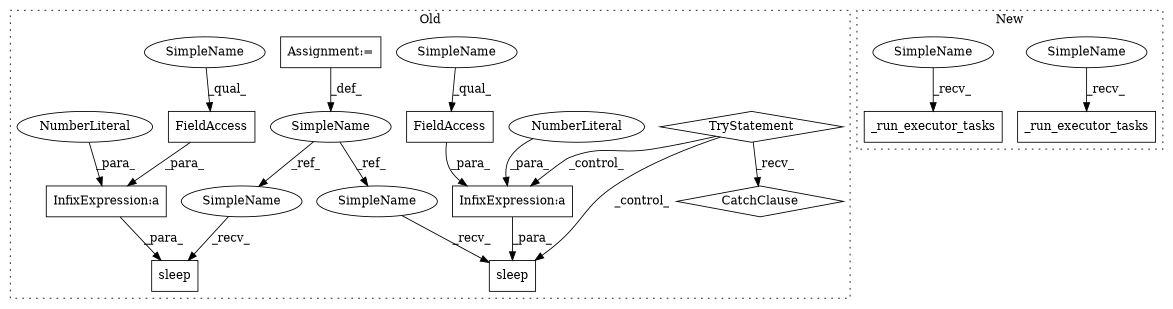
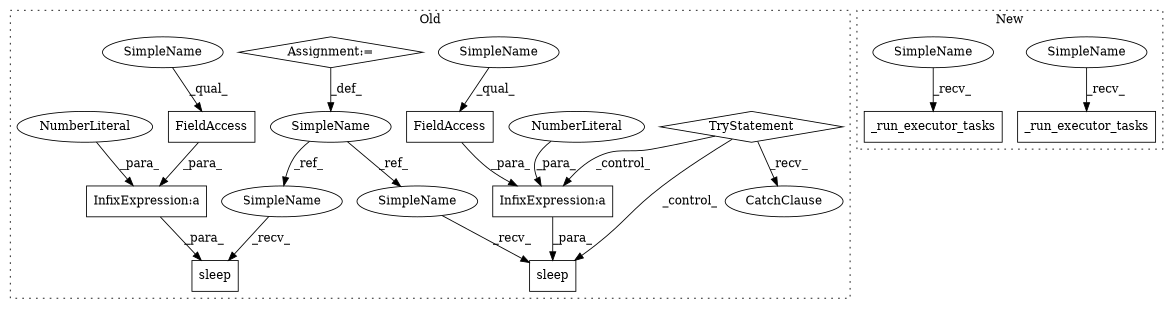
(331, 52) -> (331, 52)
(760, 201) -> (784, 201)
